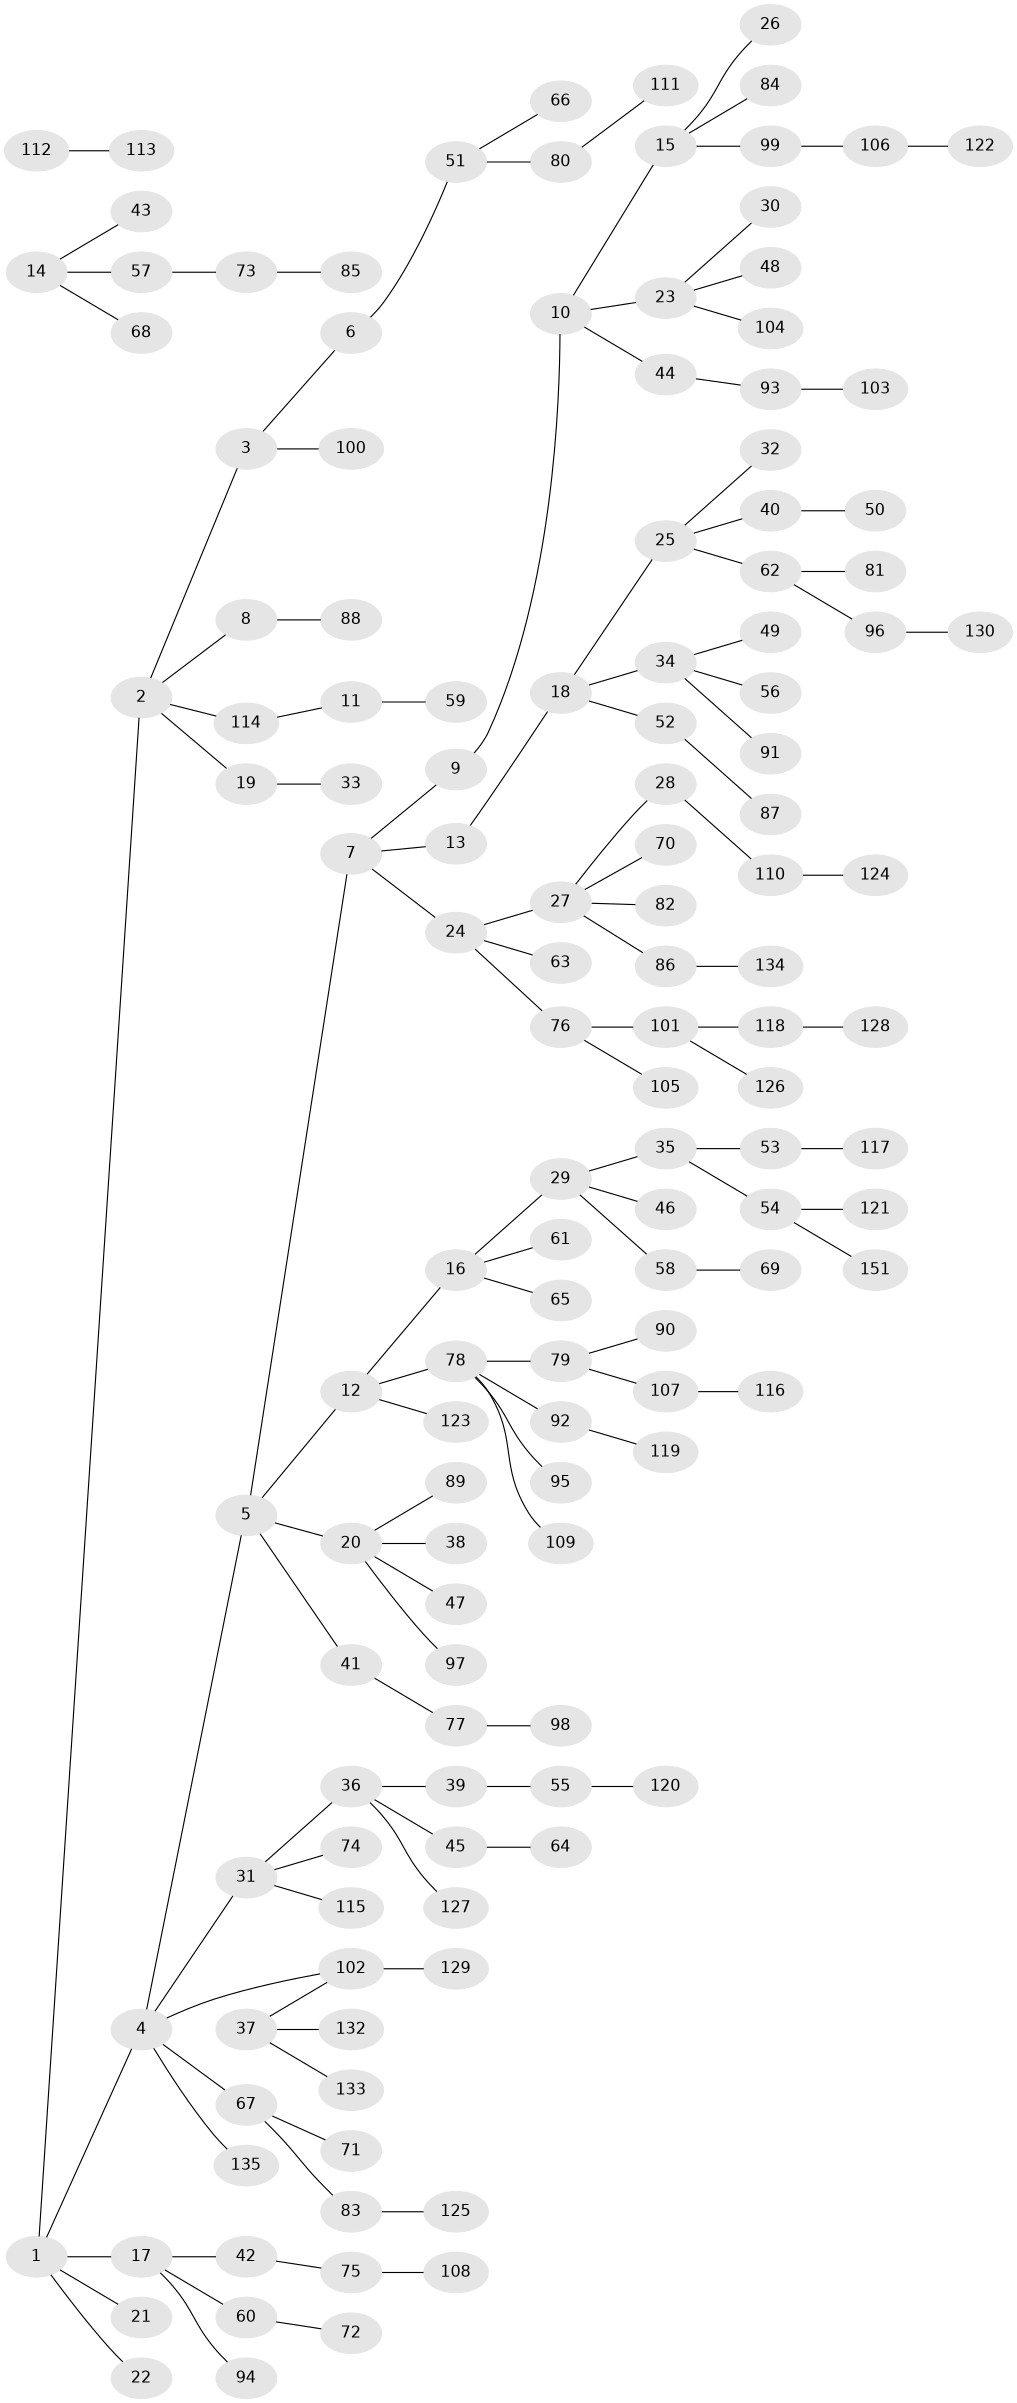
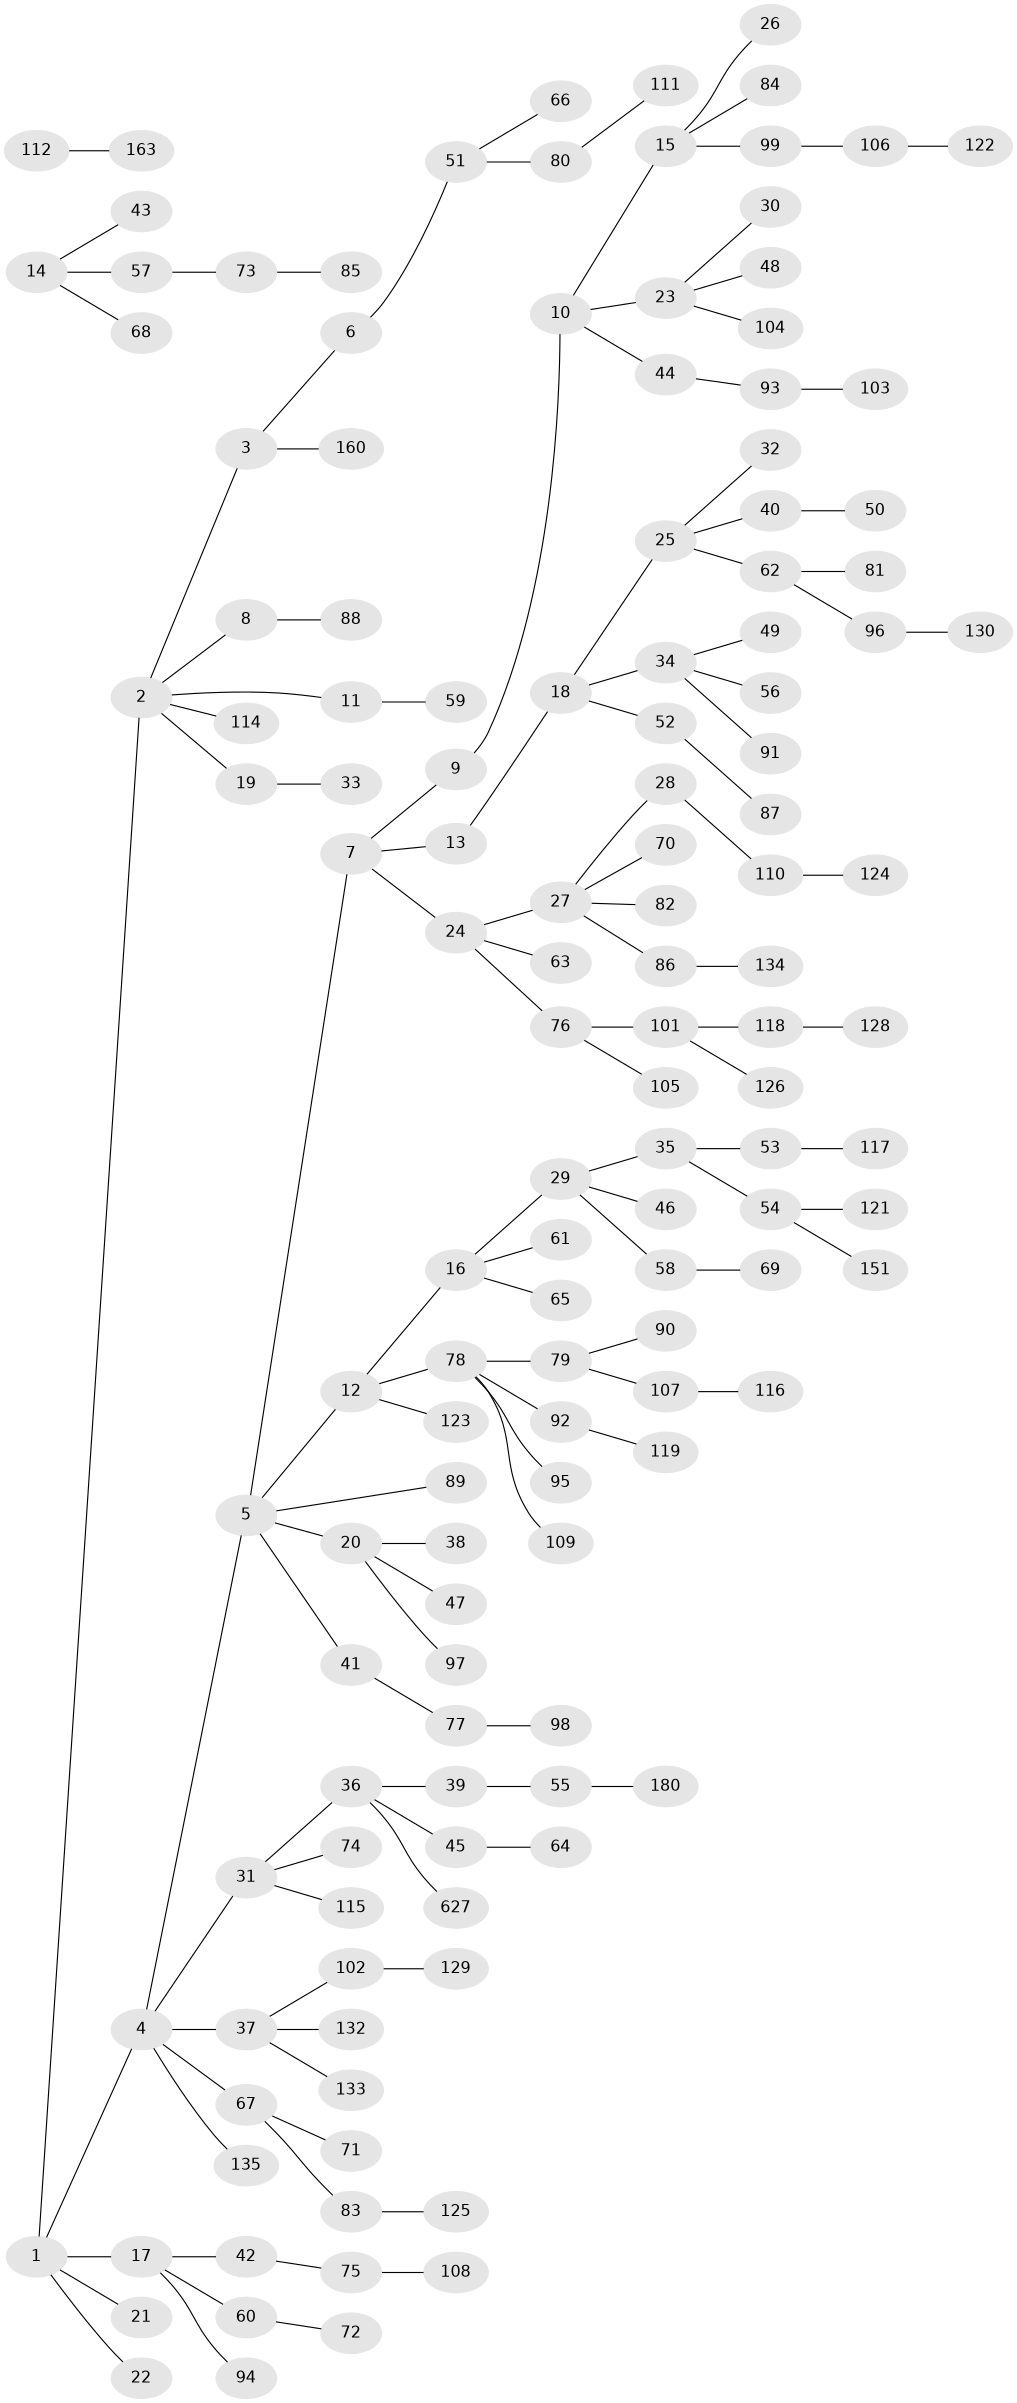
(142, 151) -> (142, 151)
(351, 449) -> (351, 449)
(300, 713) -> (247, 692)
(404, 1513) -> (351, 1499)
(666, 1786) -> (666, 1786)
(456, 1908) -> (456, 1908)
(242, 1991) -> (194, 2030)
